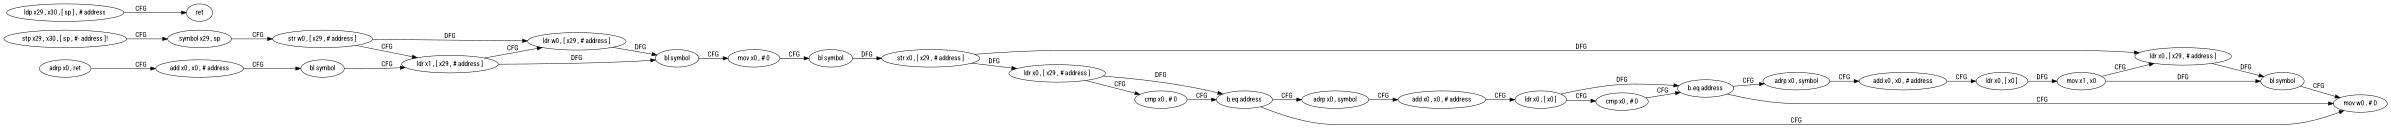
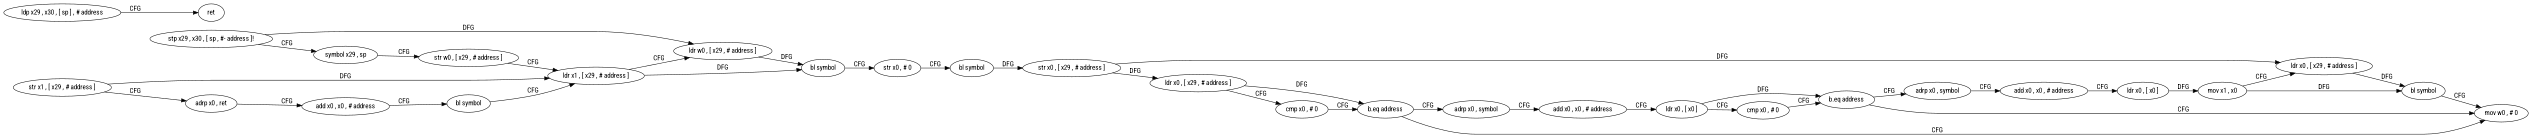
(447, 40) -> (477, 32)
(754, 58) -> (897, 68)
none -> (62, 88)
